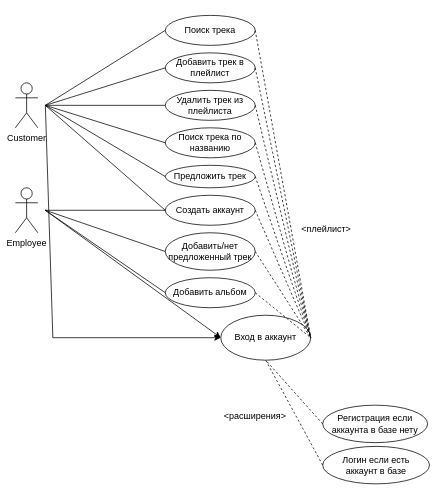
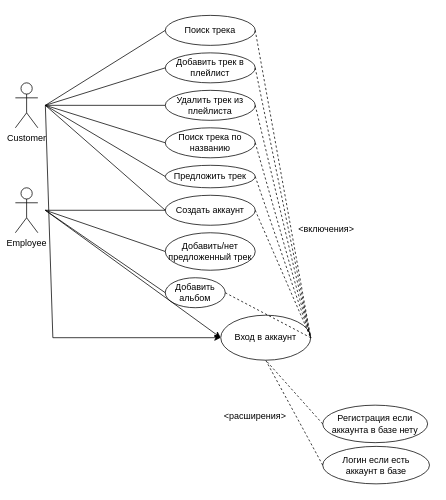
(327, 229) -> (327, 229)
(281, 291) -> none
(210, 293) -> (195, 293)
